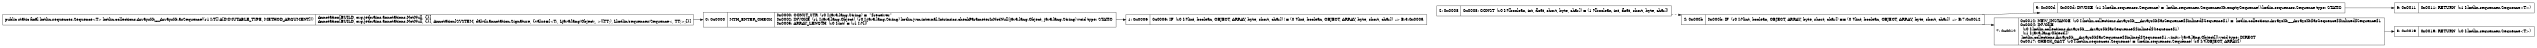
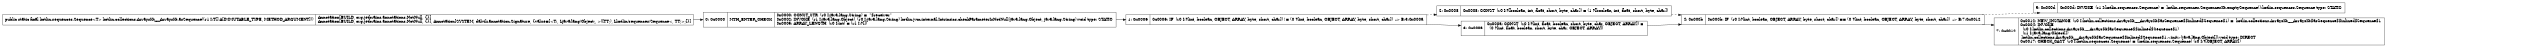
(2464, 8) -> none
(2010, 14) -> (2010, 14)
none -> (1430, 15)
none -> (1554, 28)
(2464, 31) -> none
